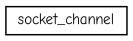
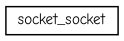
(66, 21) -> (62, 21)
